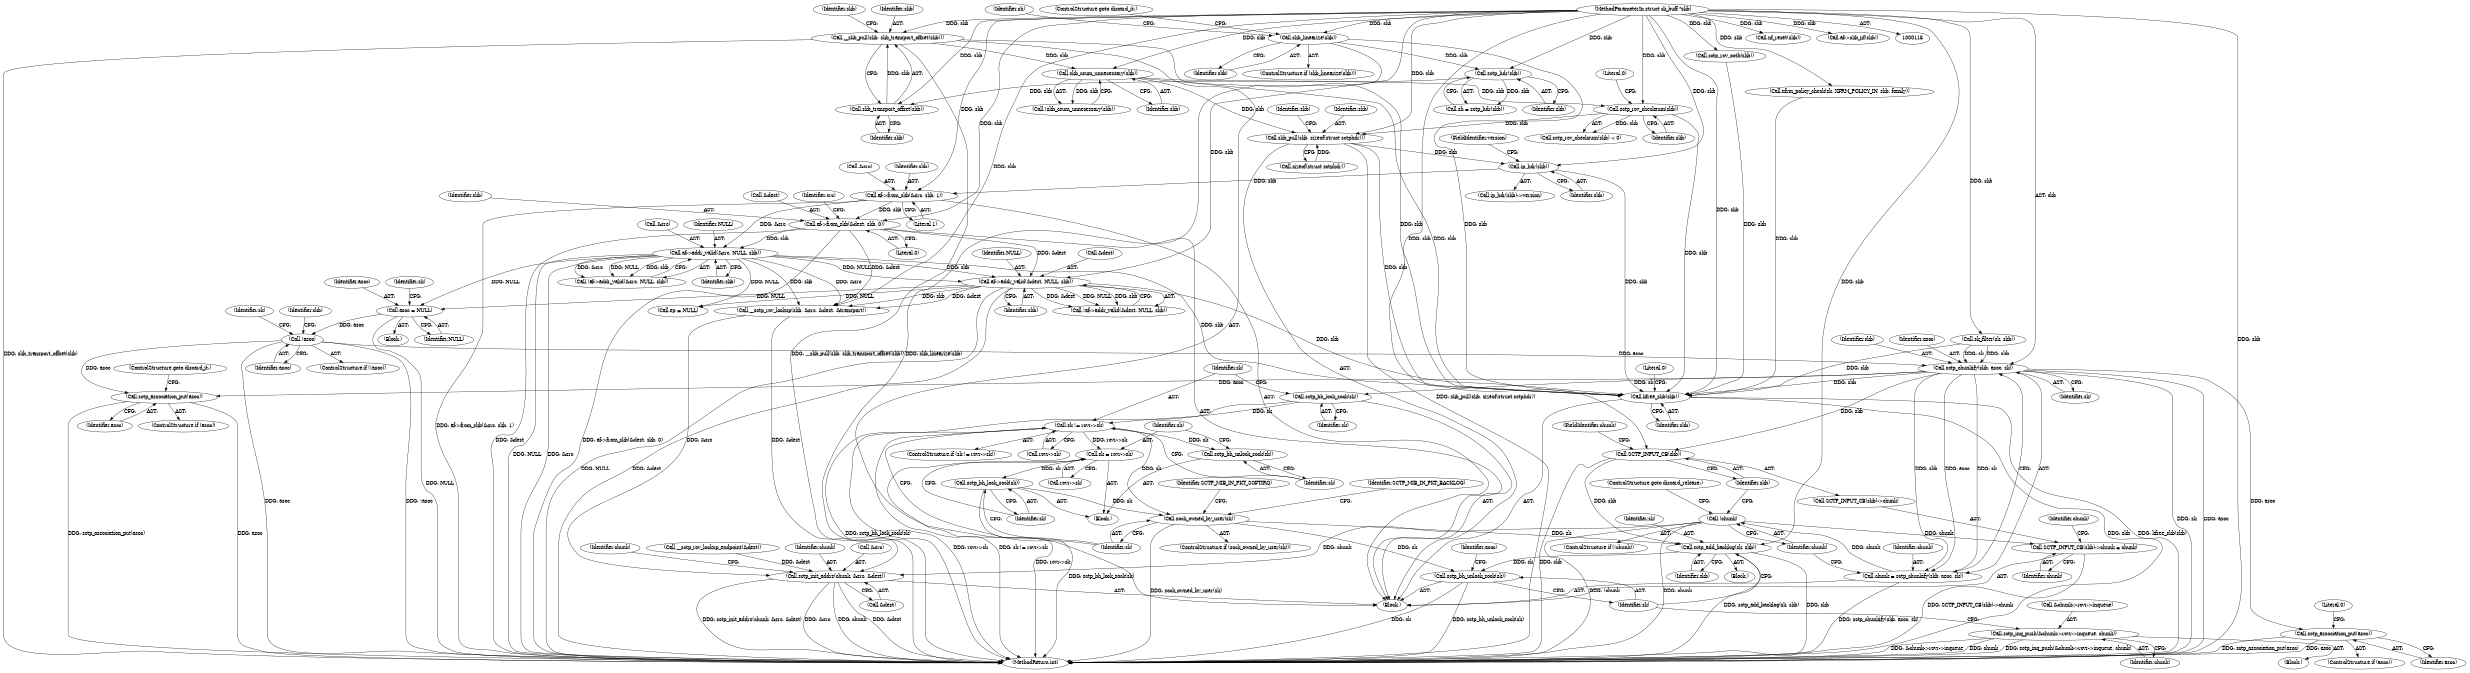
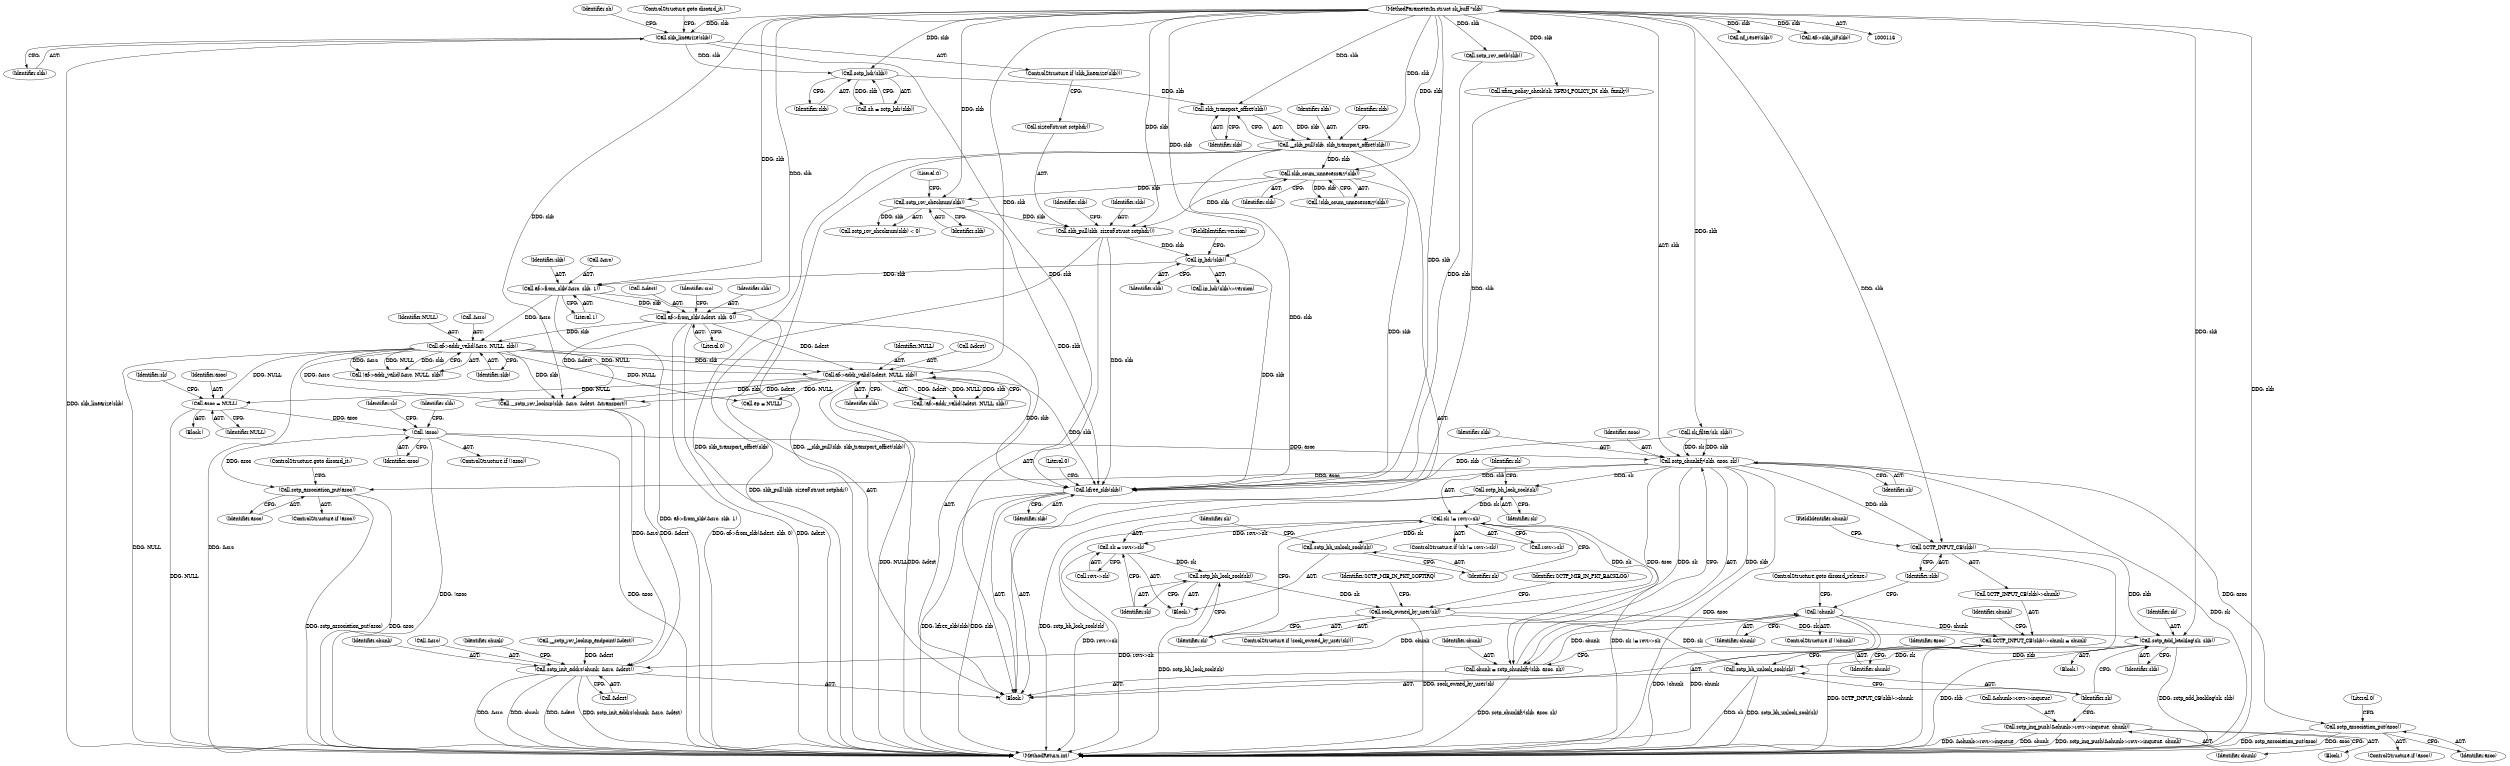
(1304, 151) -> (1066, 99)
(1325, 153) -> (1043, 174)
